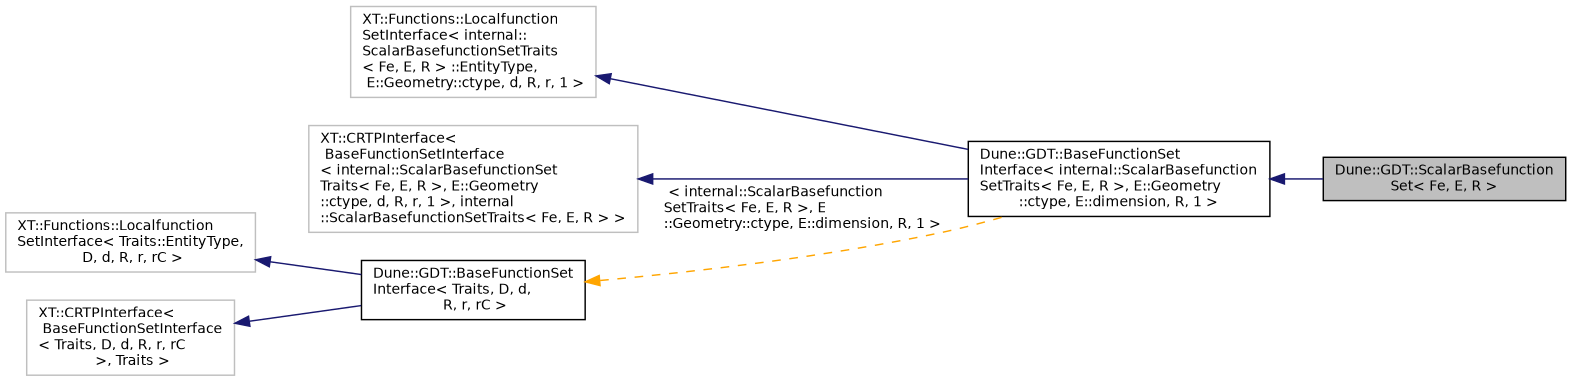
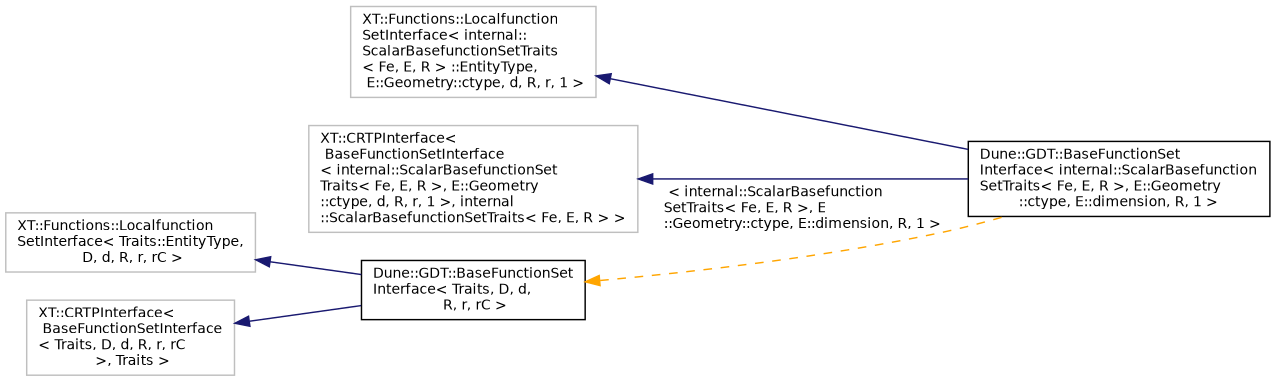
(1444, 179) -> none
